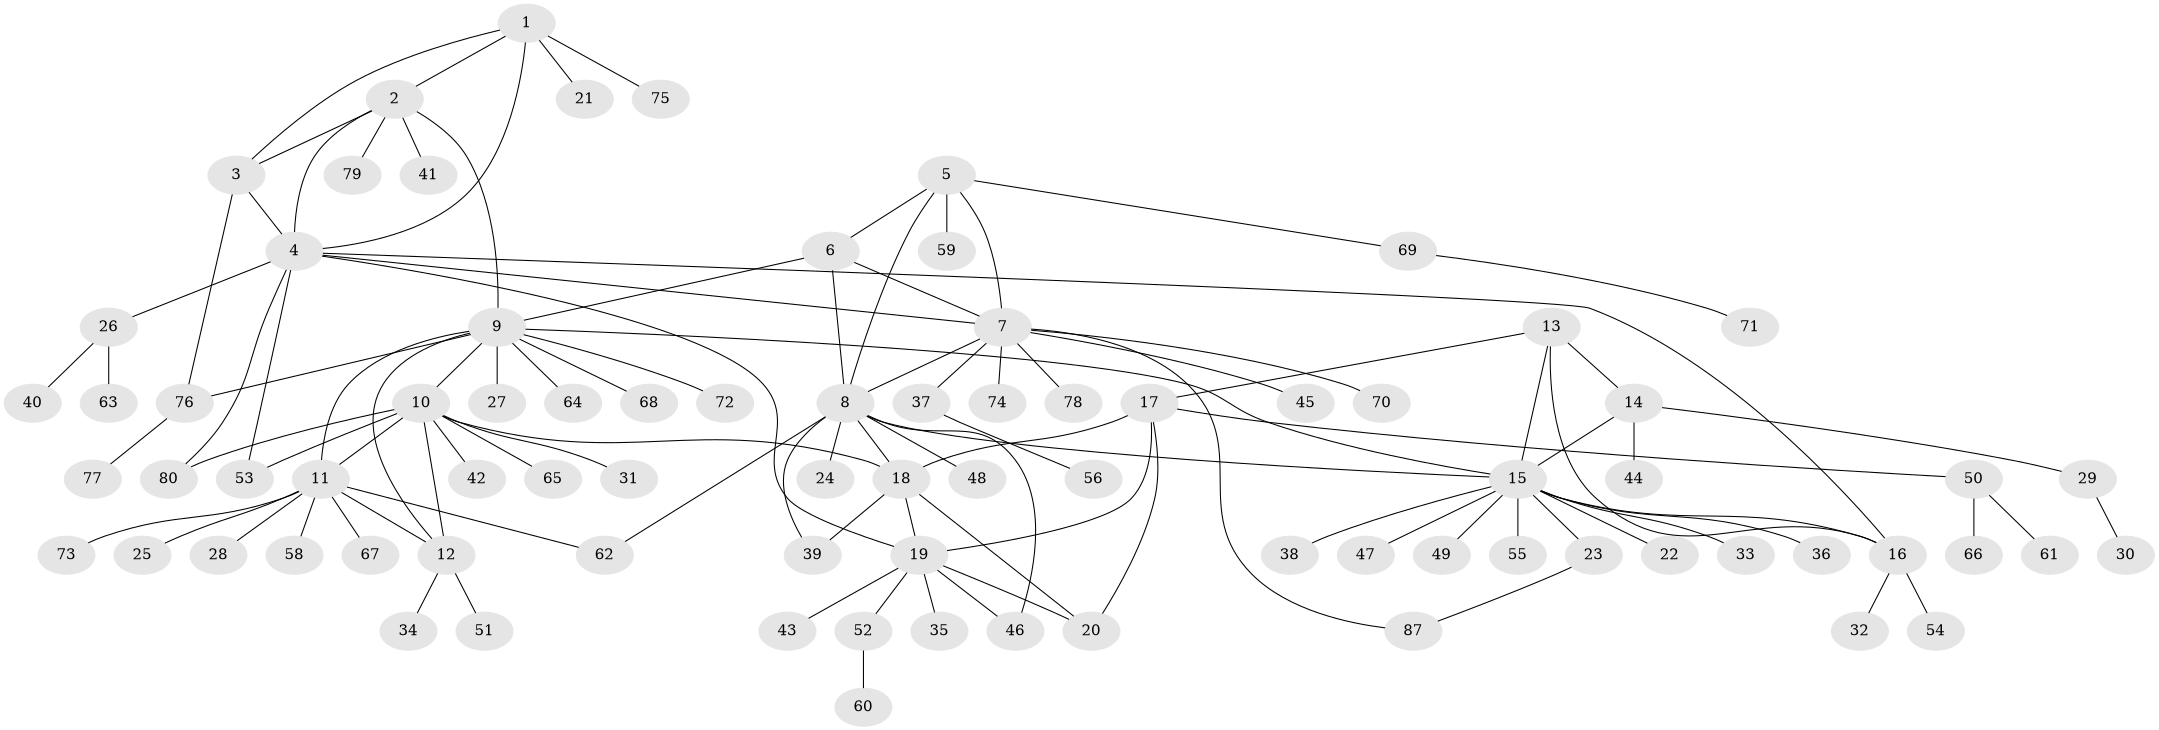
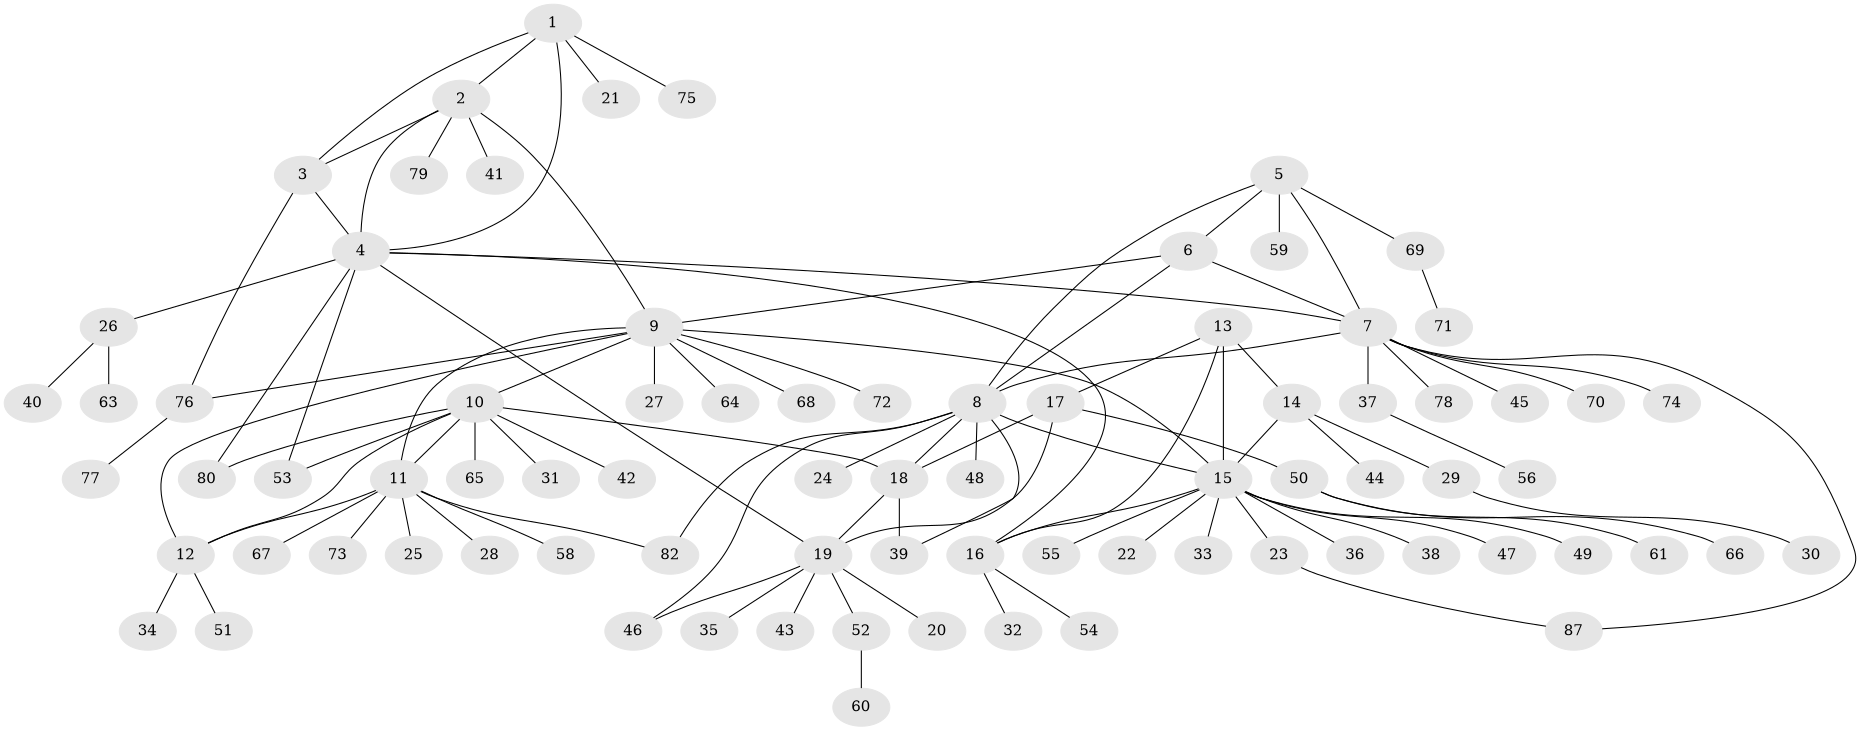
(1148, 523) -> none
(605, 555) -> (670, 555)
(997, 555) -> none
